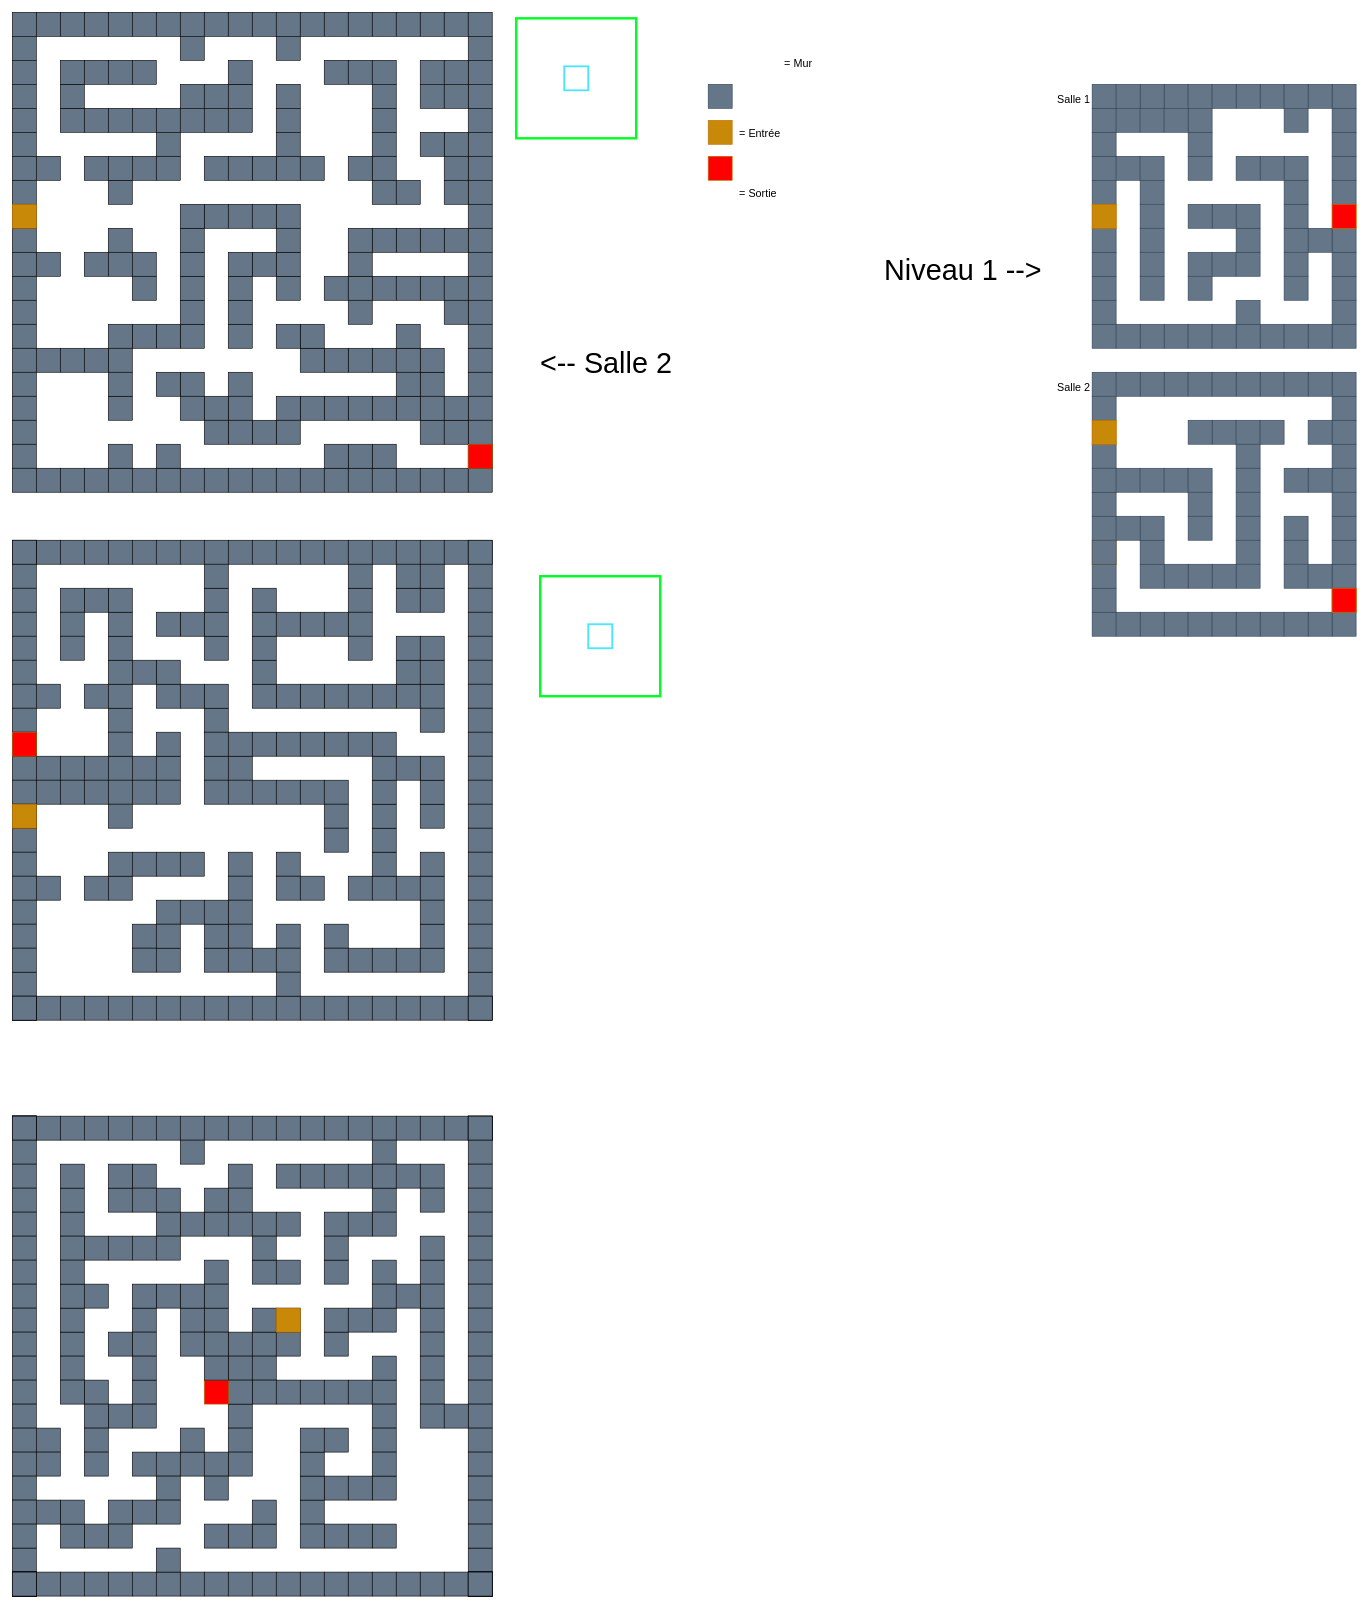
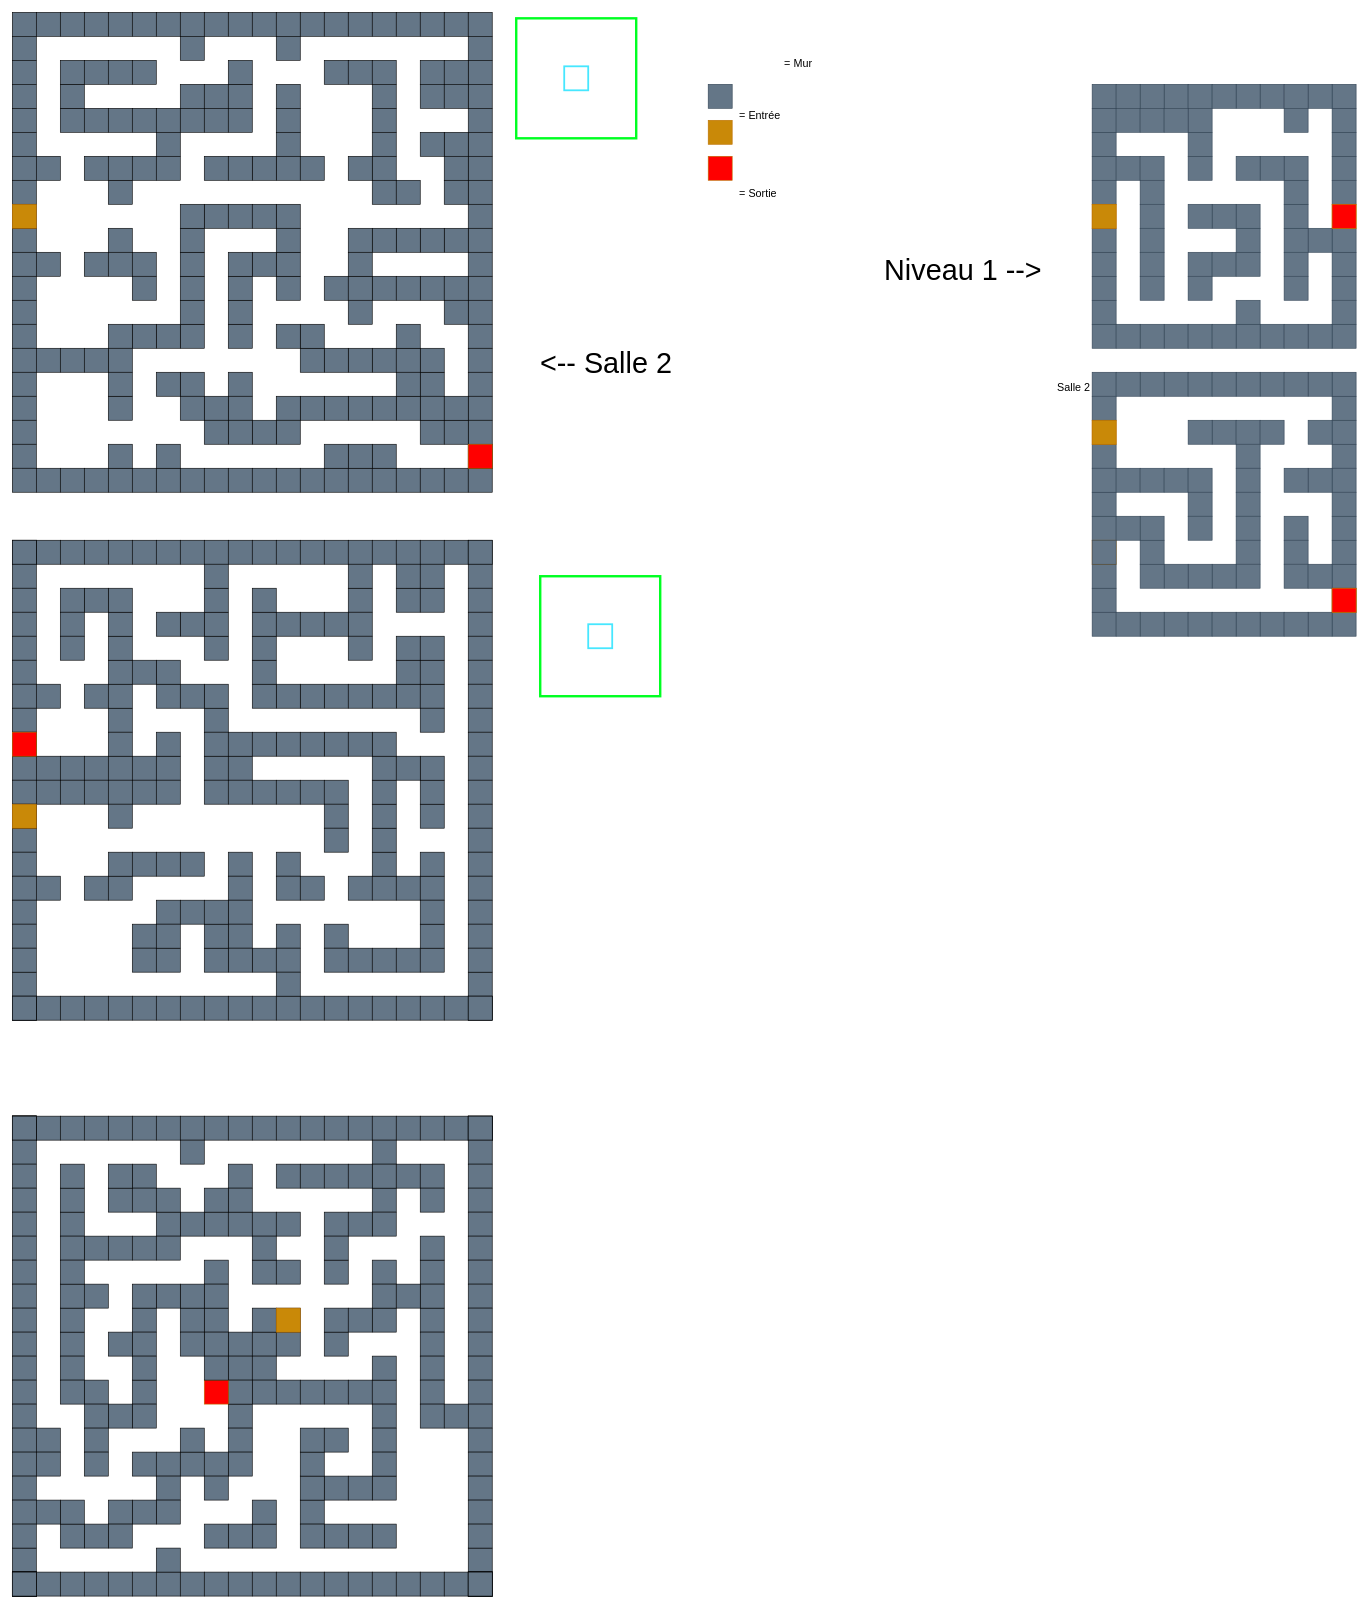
(1074, 99) -> none
(762, 134) -> (762, 116)
